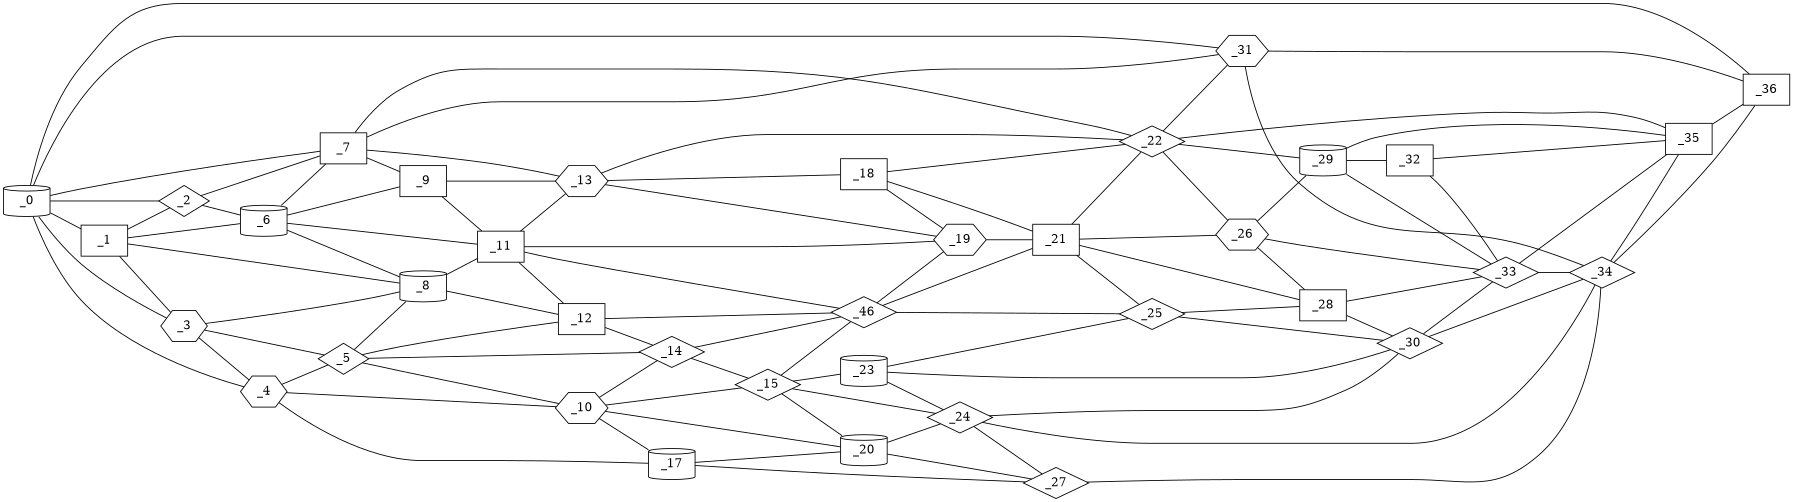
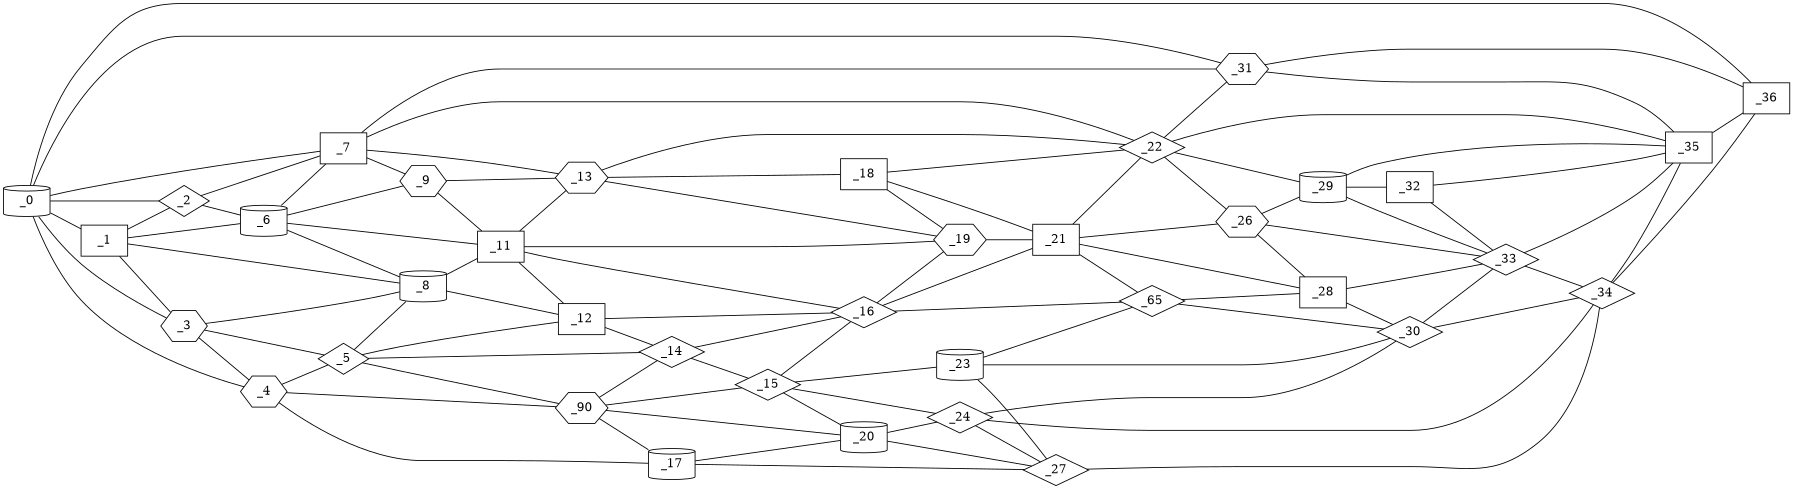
(423, 181) -> (423, 181)
(1373, 224) -> (1476, 82)
(864, 312) -> (864, 312)
(1152, 314) -> (1152, 301)
(915, 396) -> (1012, 416)
(582, 408) -> (582, 408)
